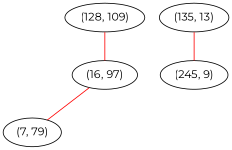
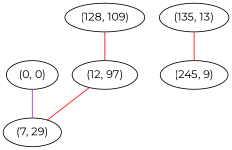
none -> (32, 75)
(105, 75) -> (105, 75)
(32, 132) -> (32, 132)
